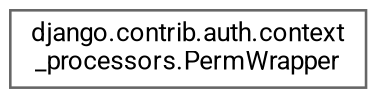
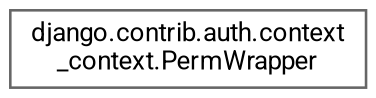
(188, 49) -> (188, 49)
